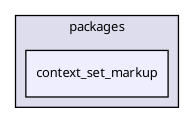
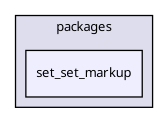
(97, 74) -> (84, 74)
